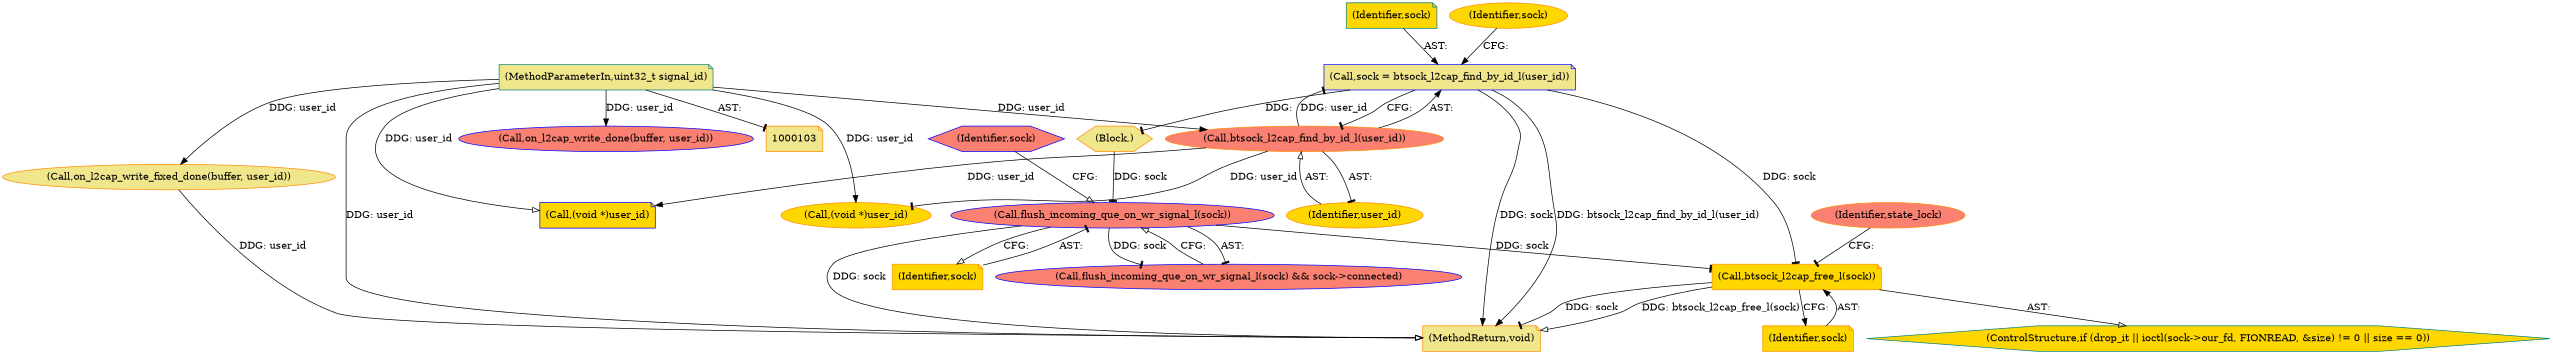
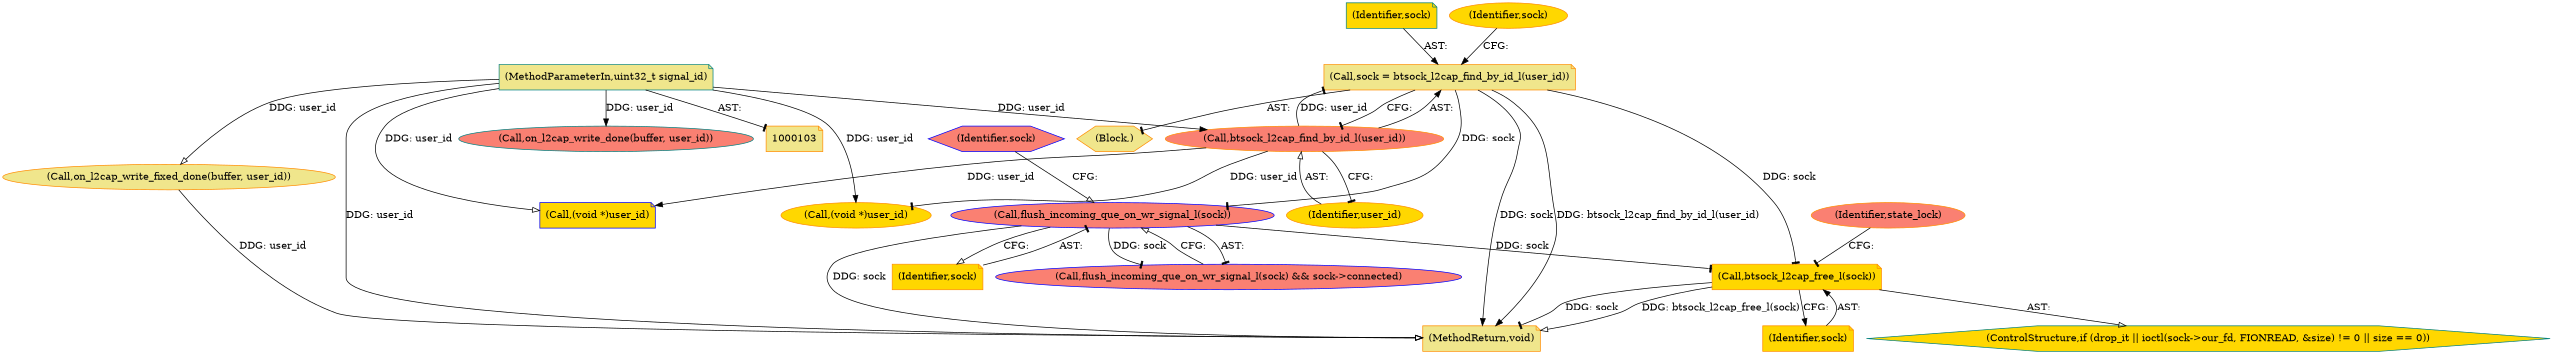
(1450, 77) -> (1450, 77)
(333, 90) -> (333, 90)
(1280, 108) -> (1280, 108)
(606, 139) -> (606, 139)
(1114, 175) -> (1378, 190)
(1362, 177) -> (1362, 177)
